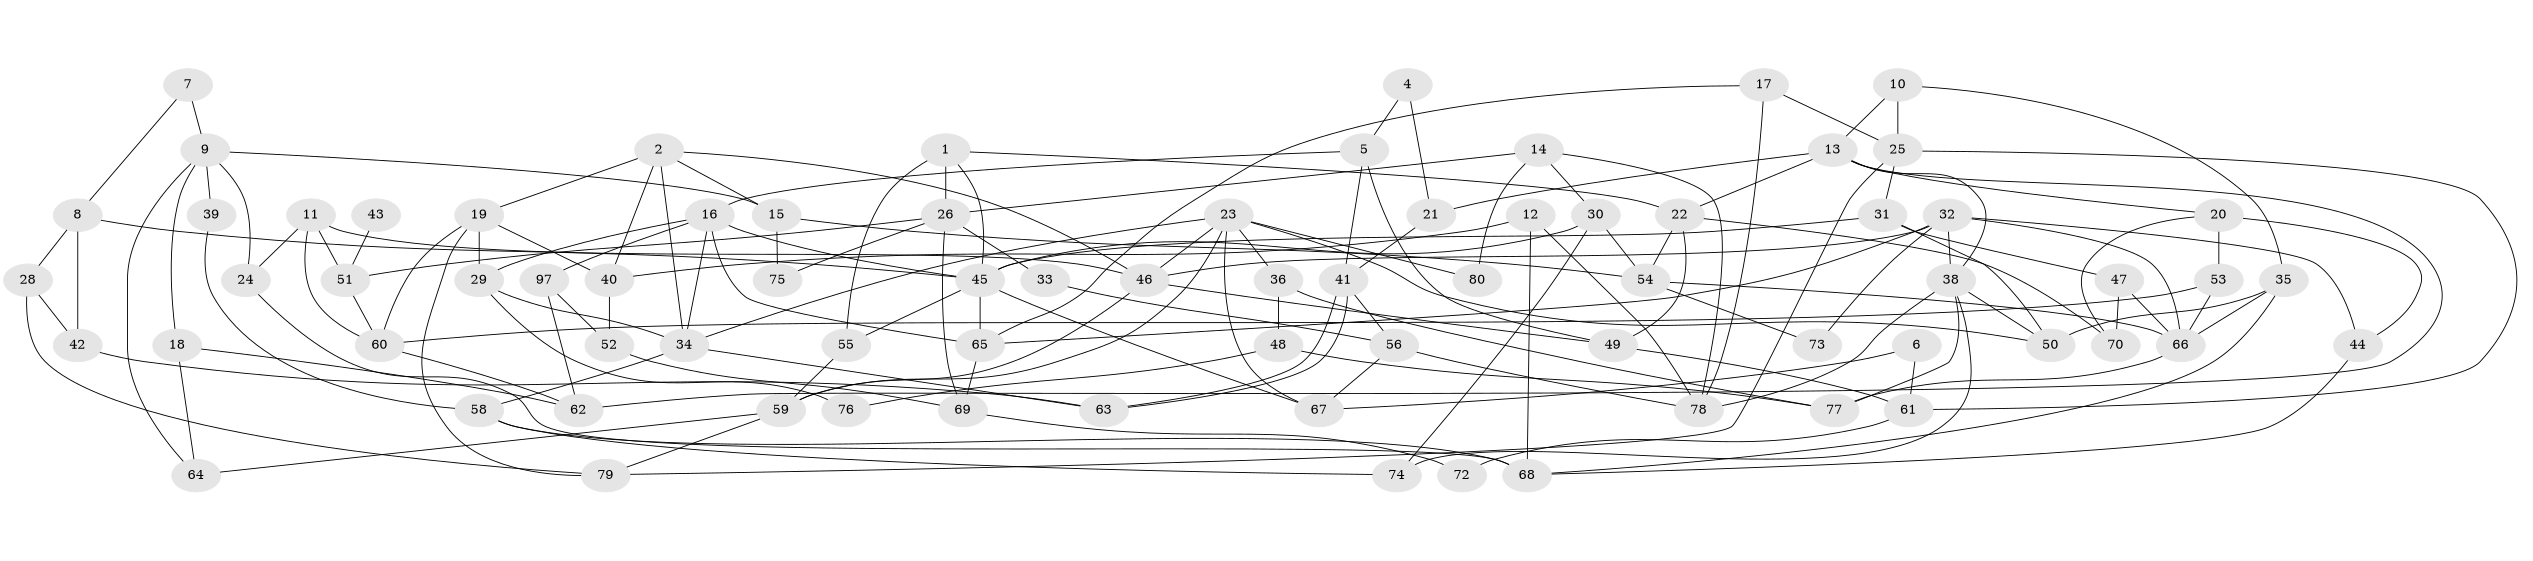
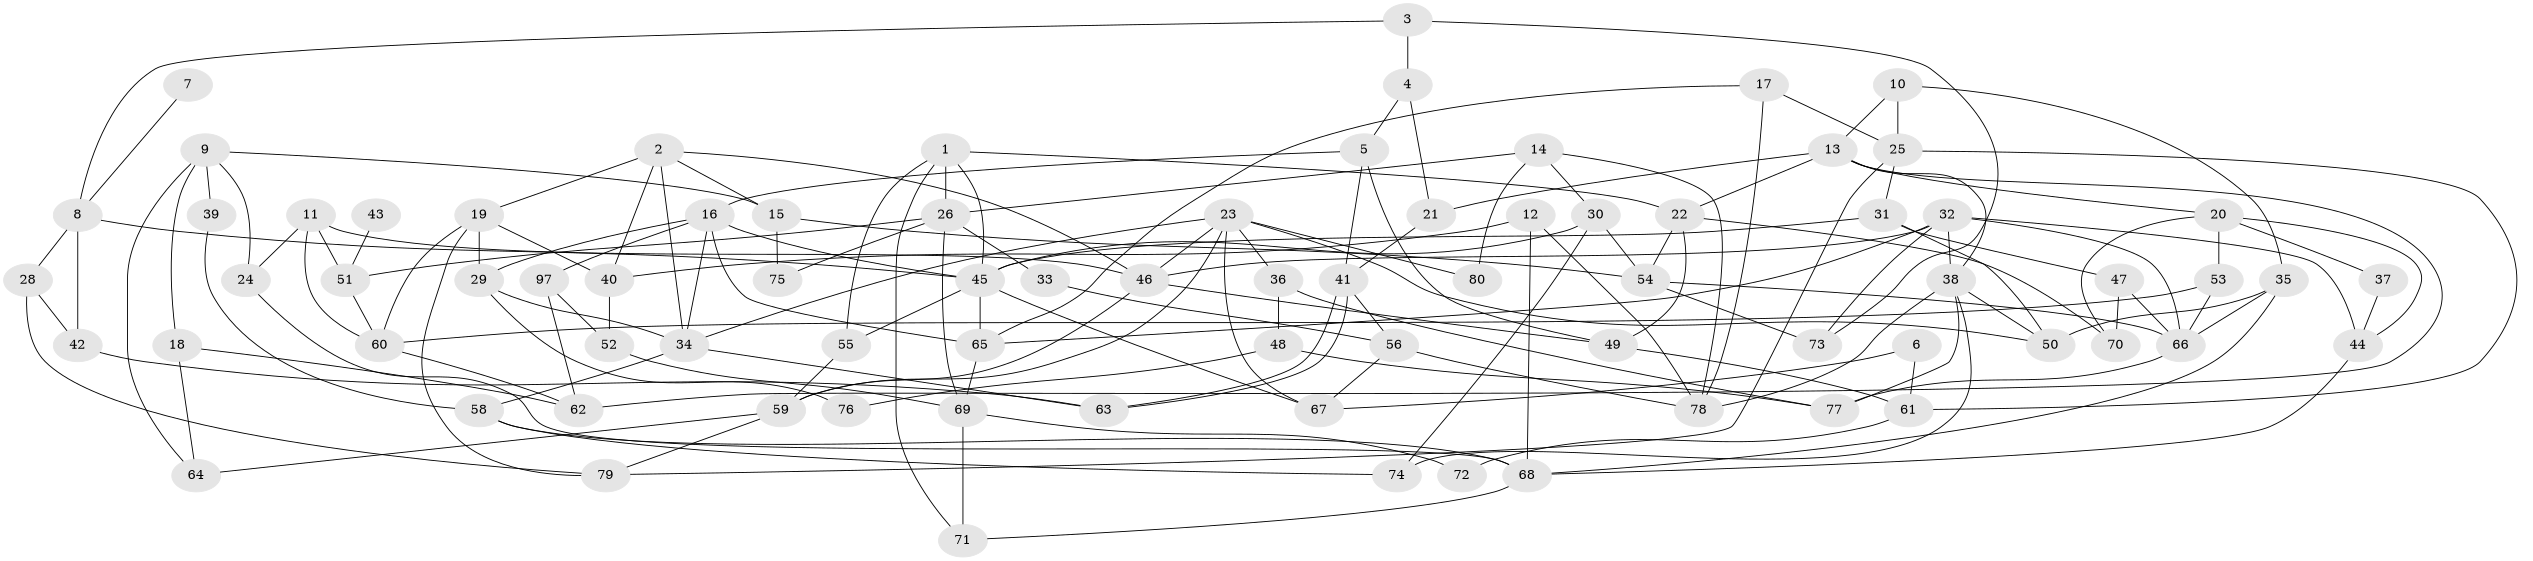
none -> (1408, 20)
(197, 118) -> none
none -> (2383, 280)
none -> (963, 541)
